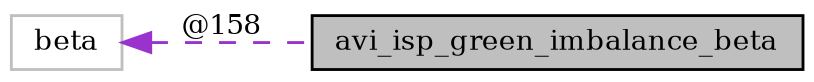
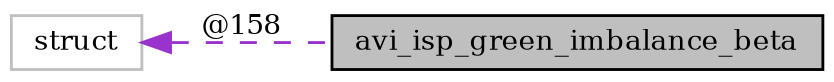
(67, 43) -> (77, 43)
